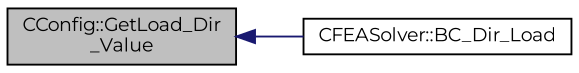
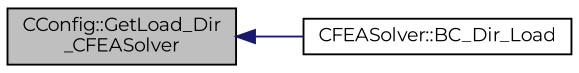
(122, 37) -> (122, 37)
